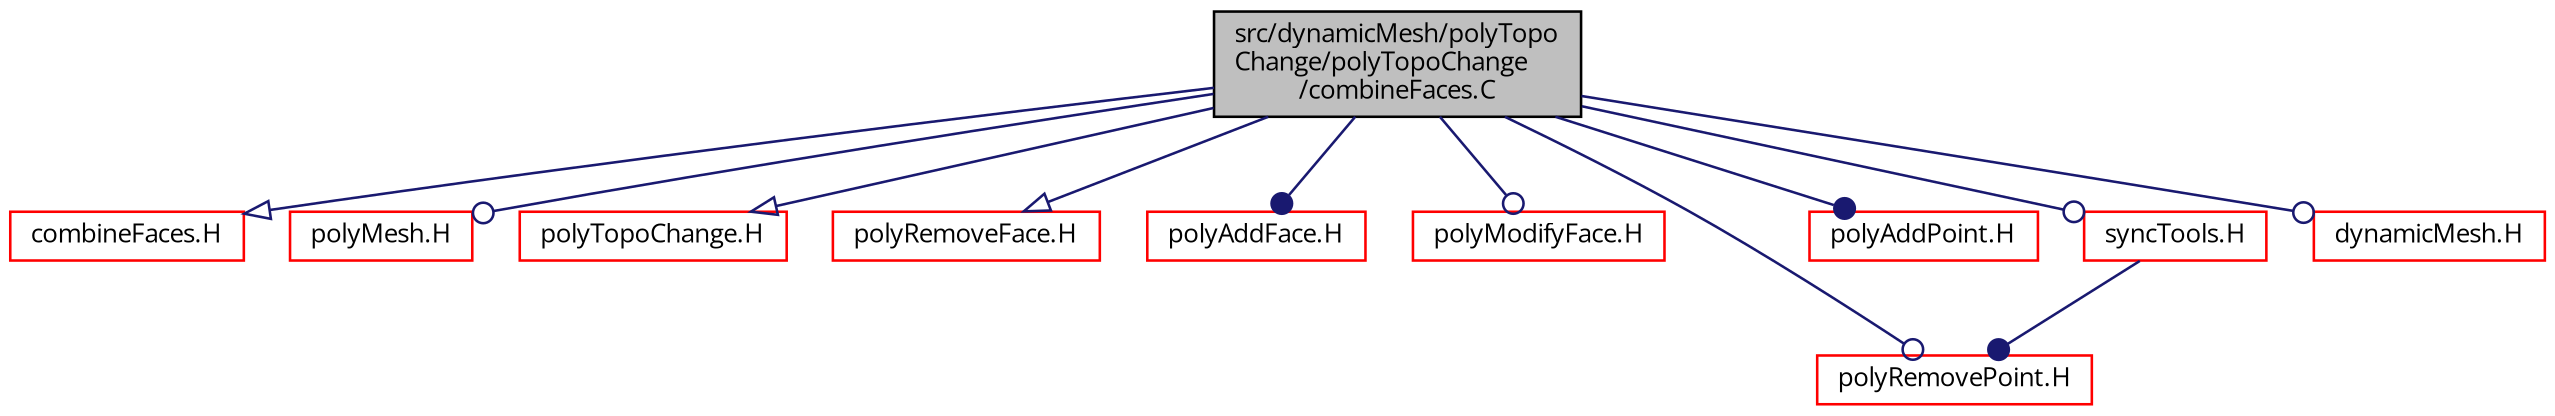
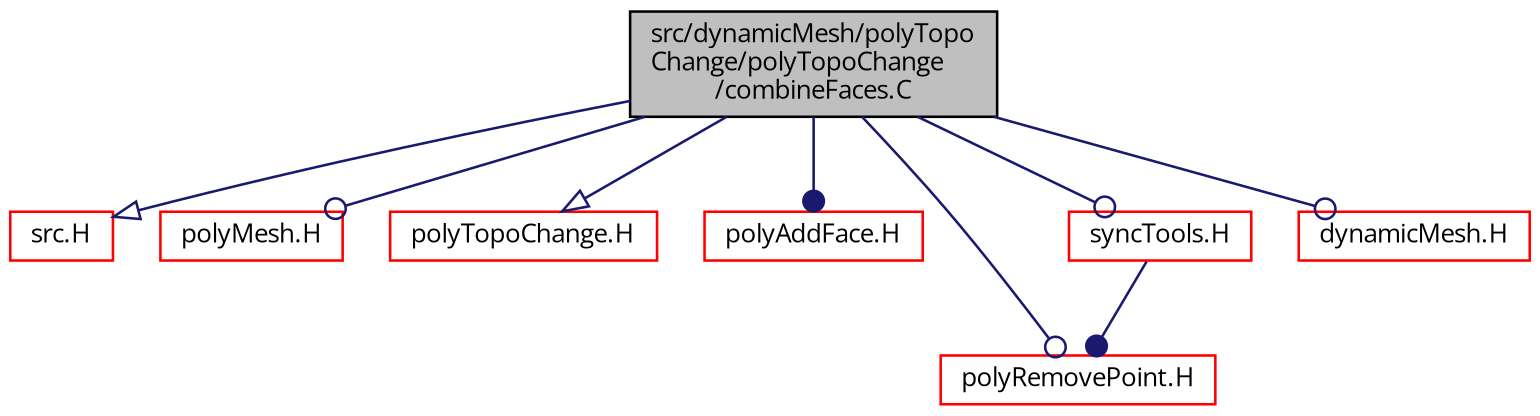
(127, 236) -> (62, 236)
(966, 236) -> none
(1539, 236) -> none
(1924, 236) -> none
